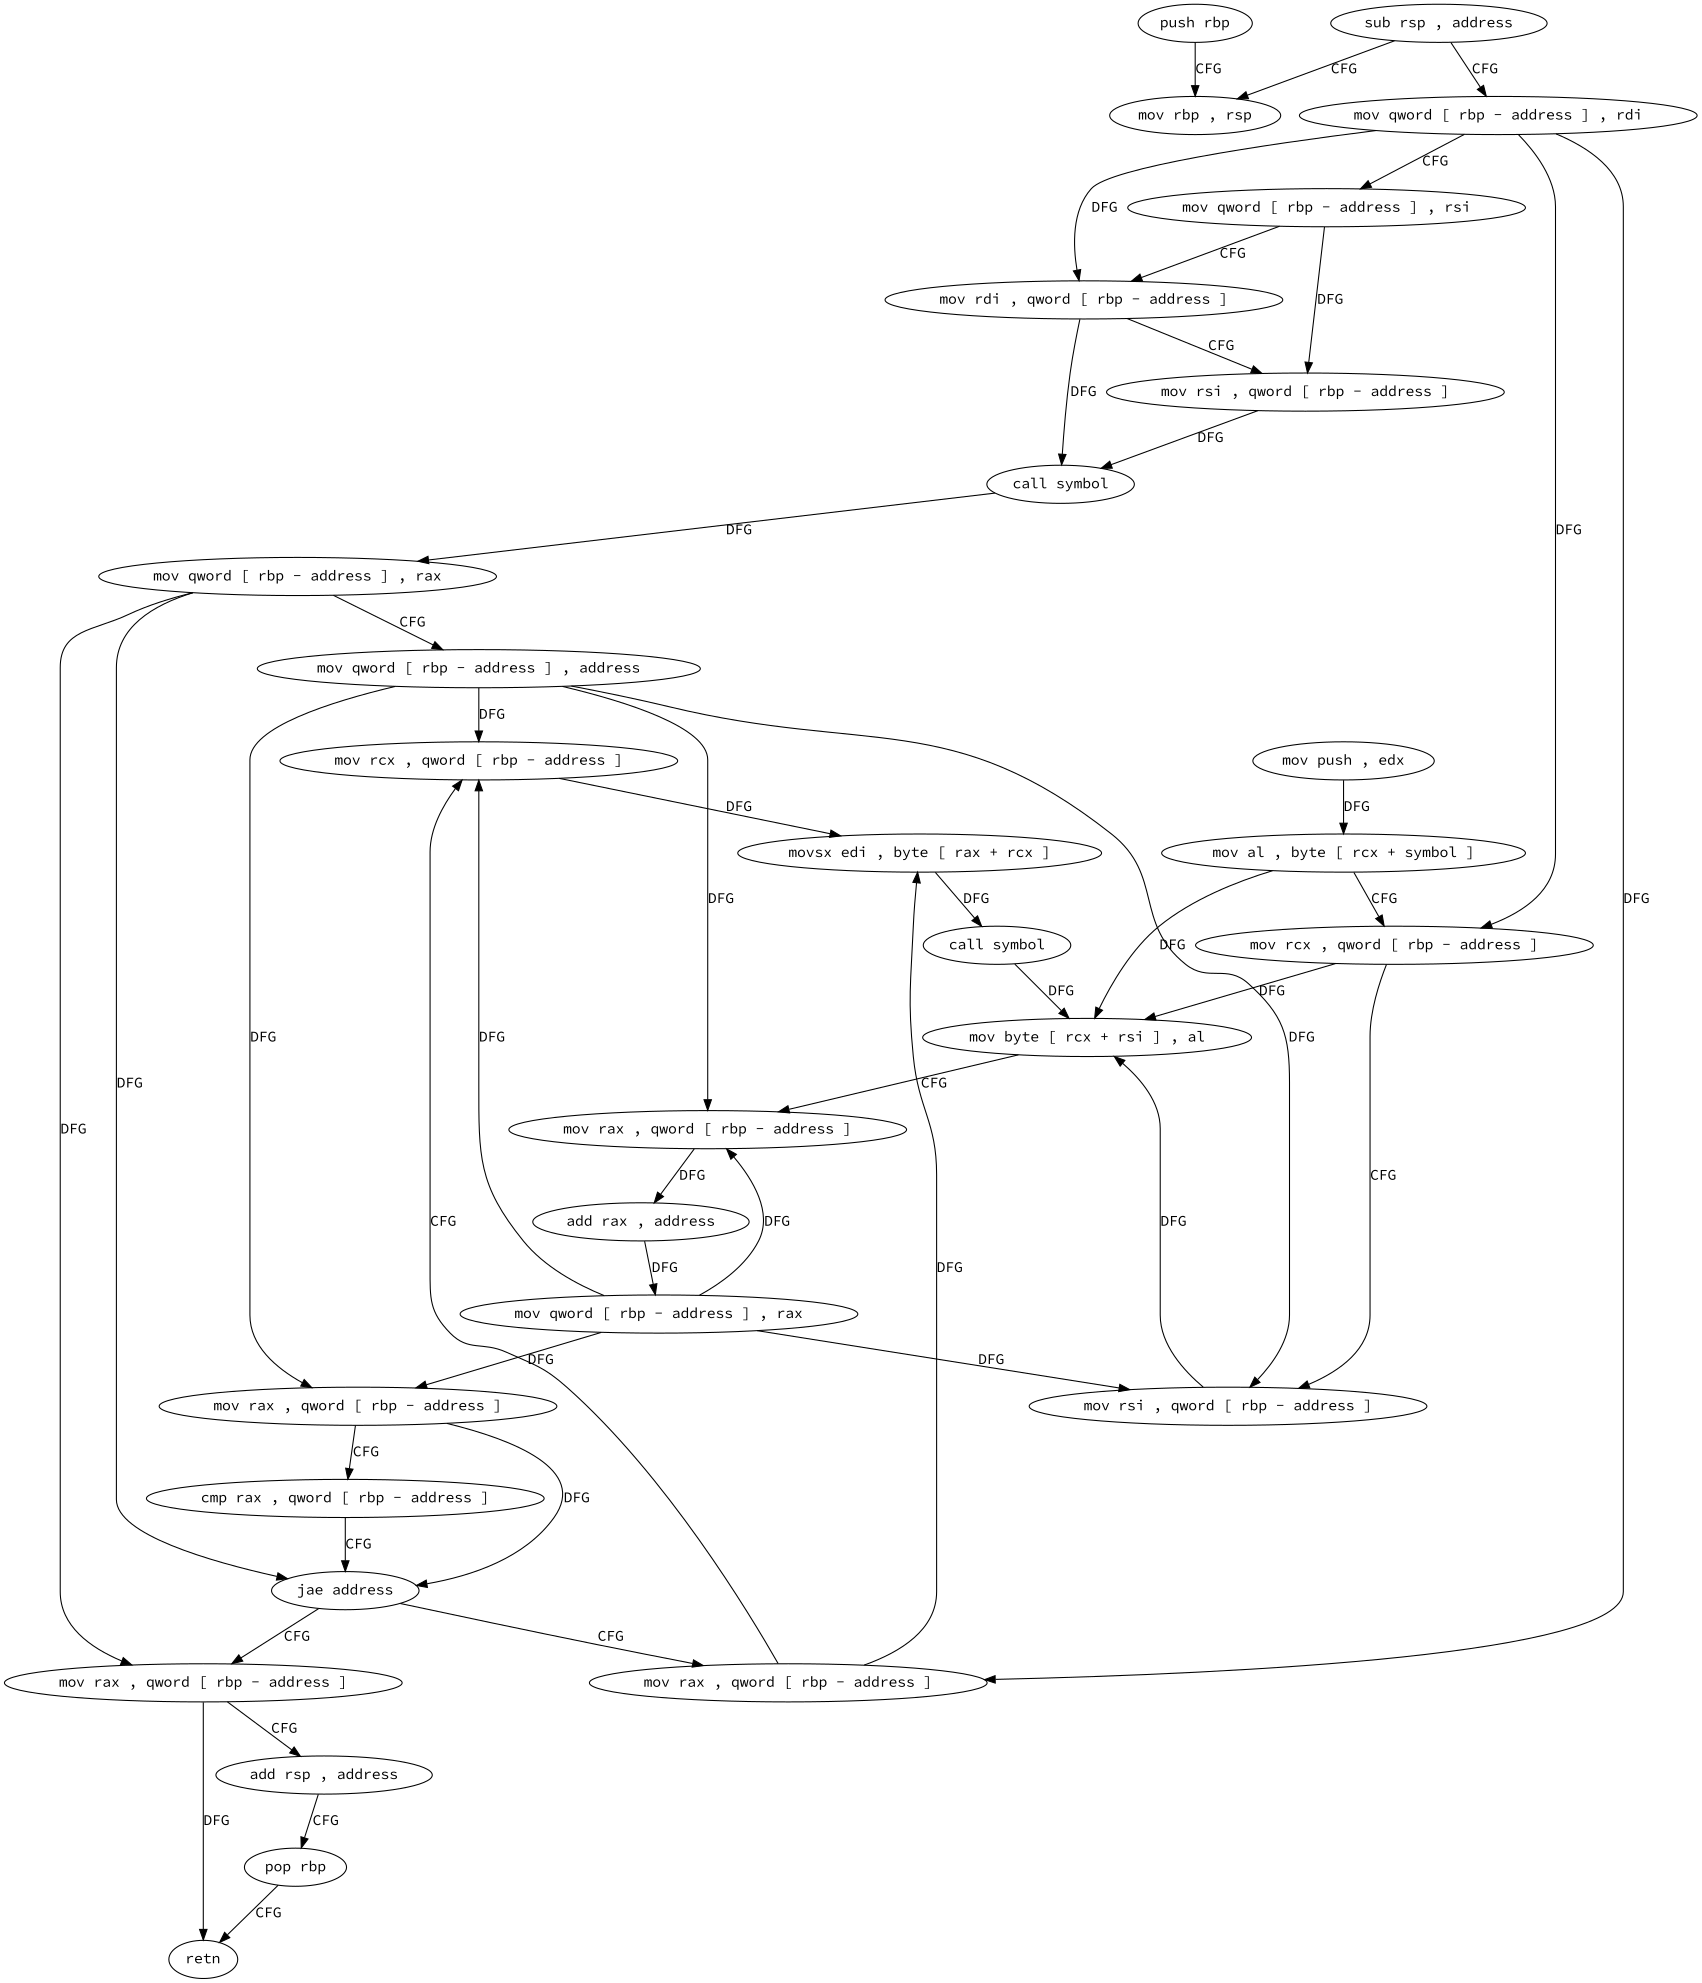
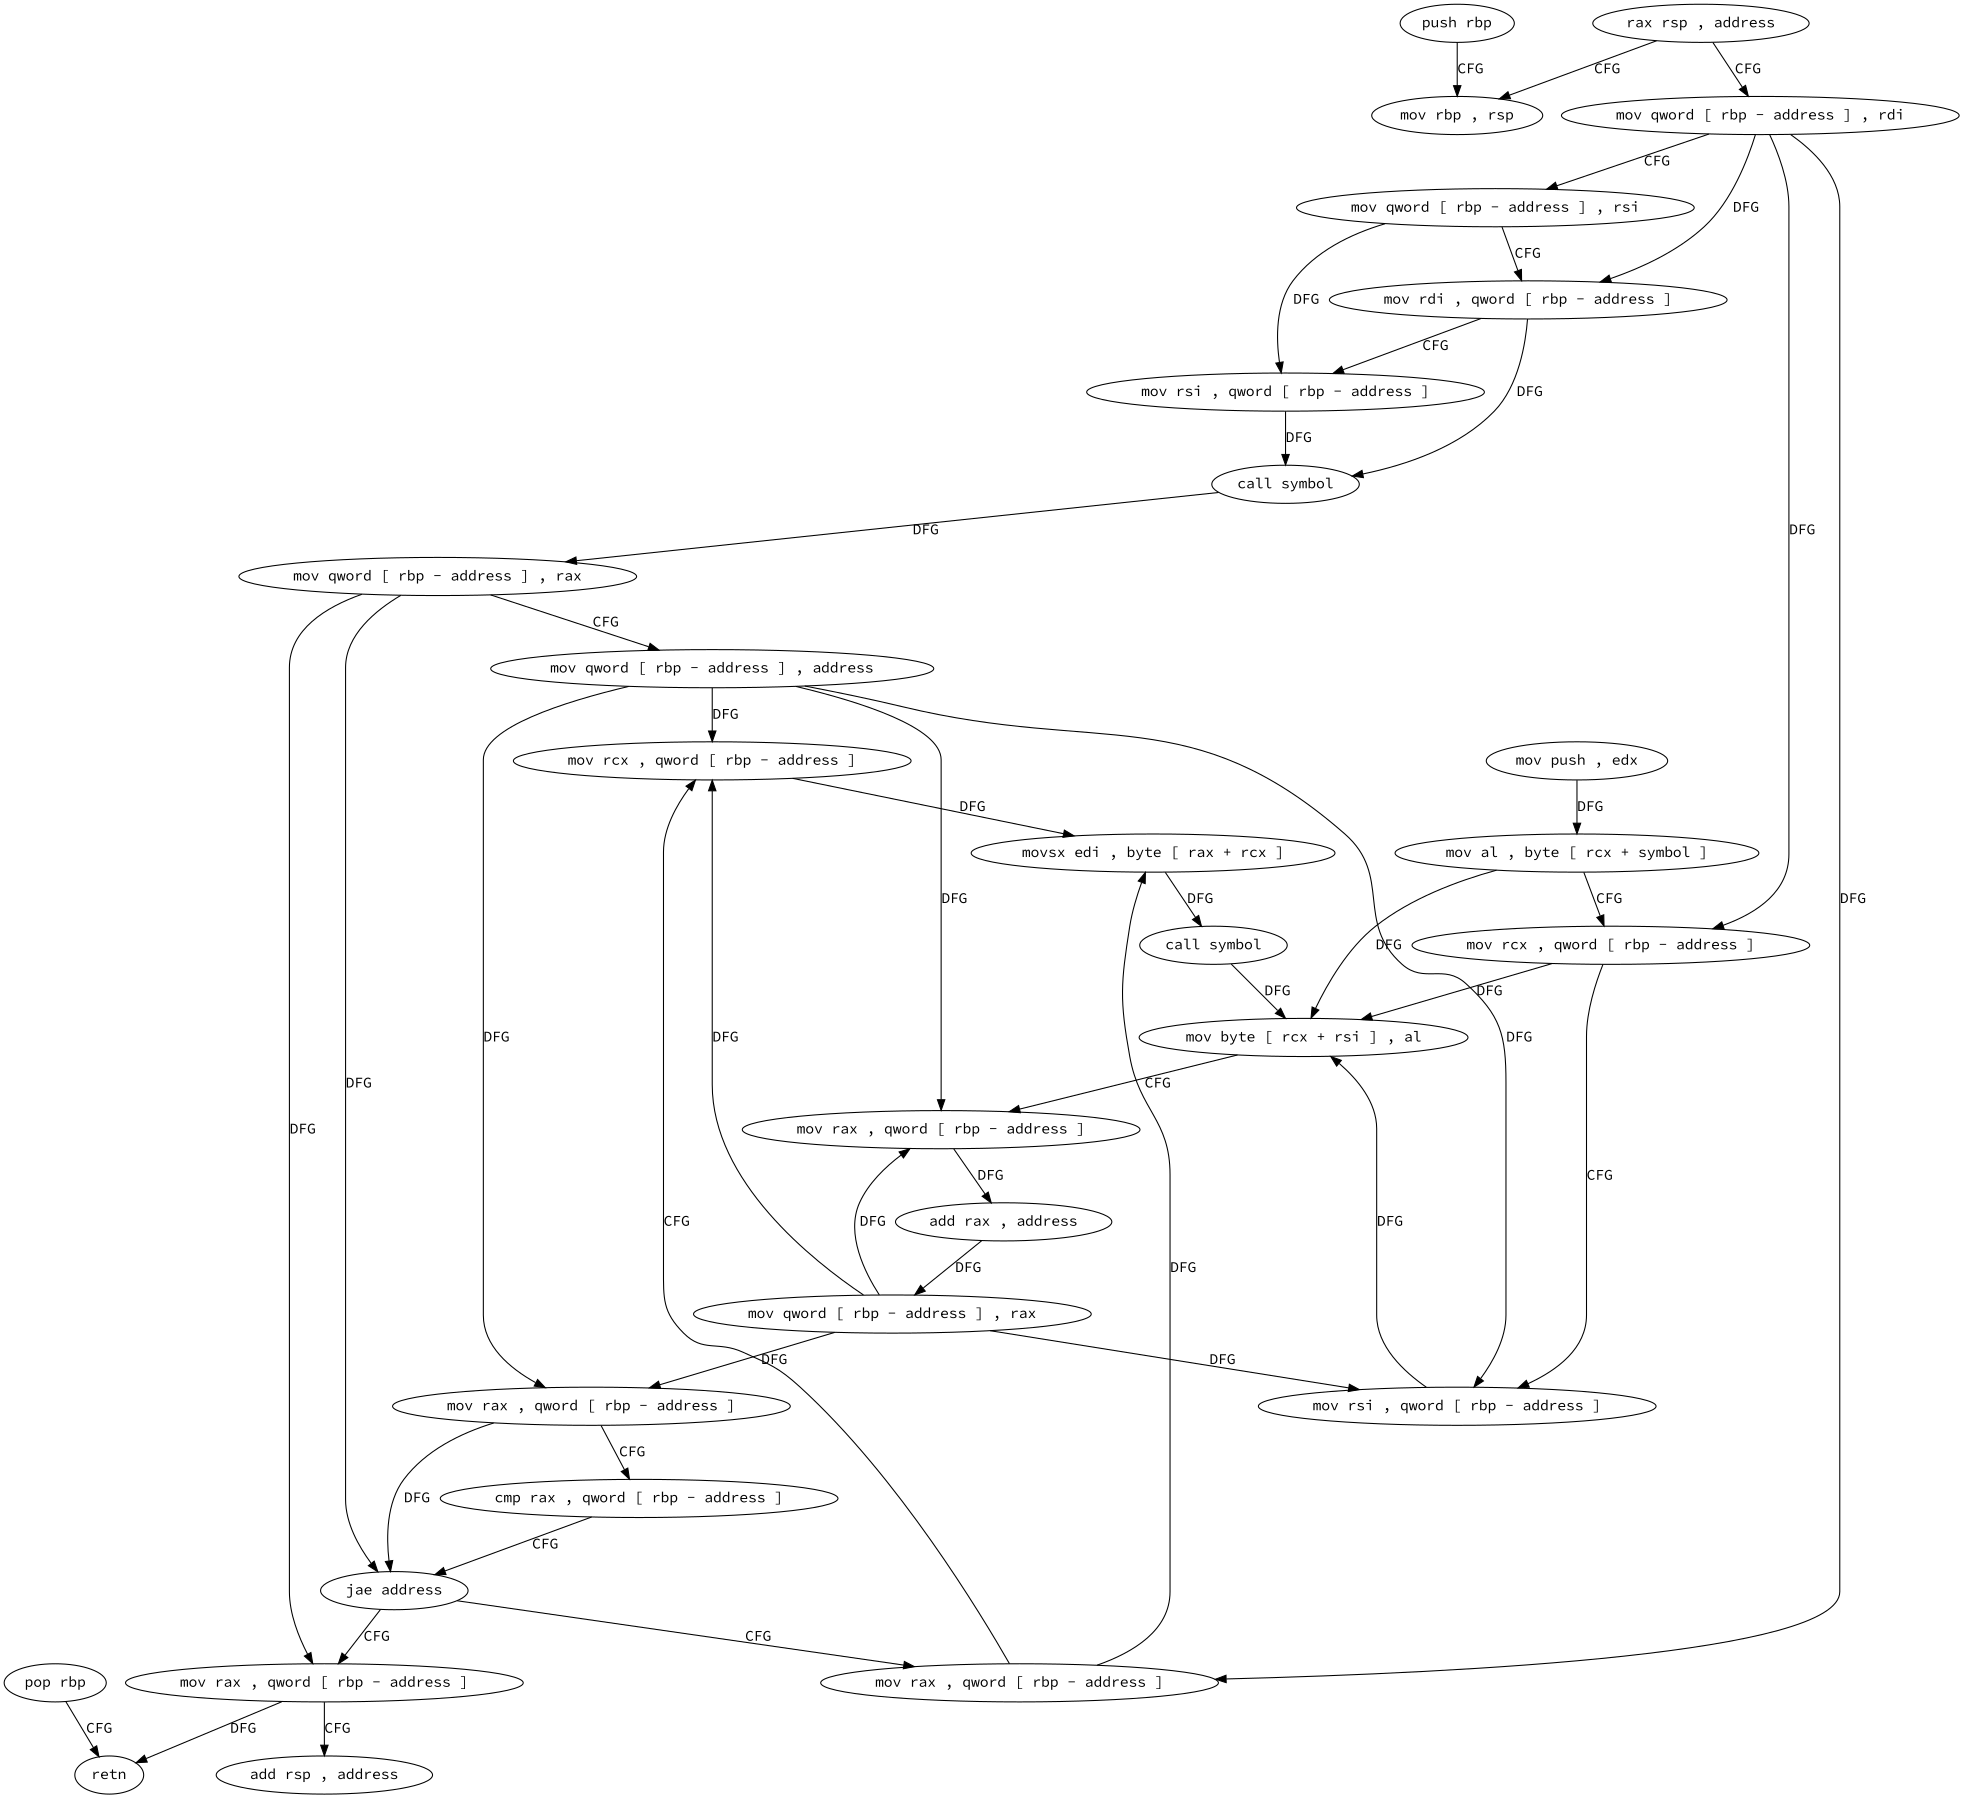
(1439, 23) -> (1701, 23)
(311, 1816) -> none
